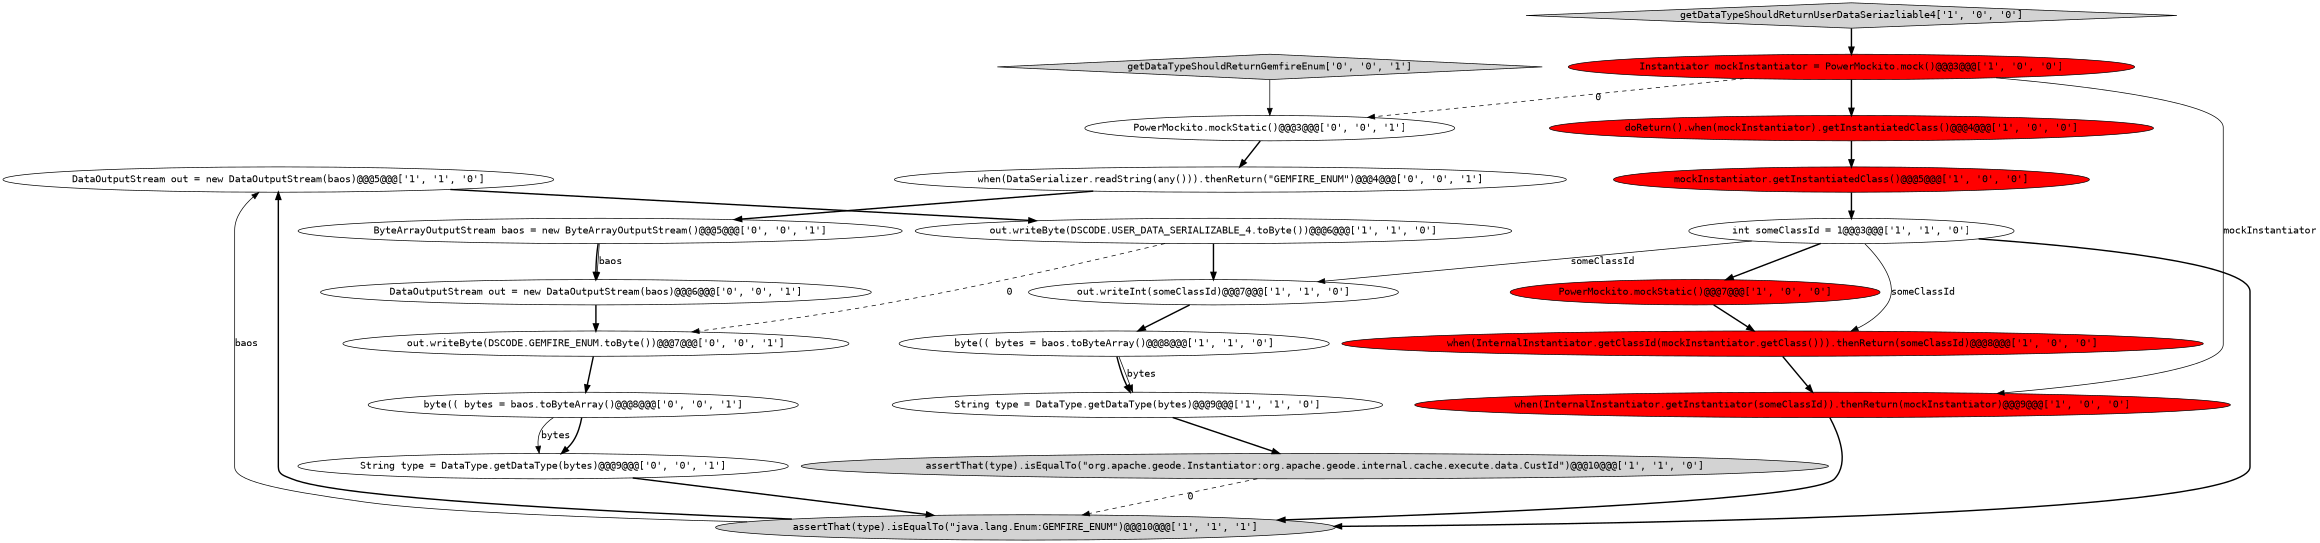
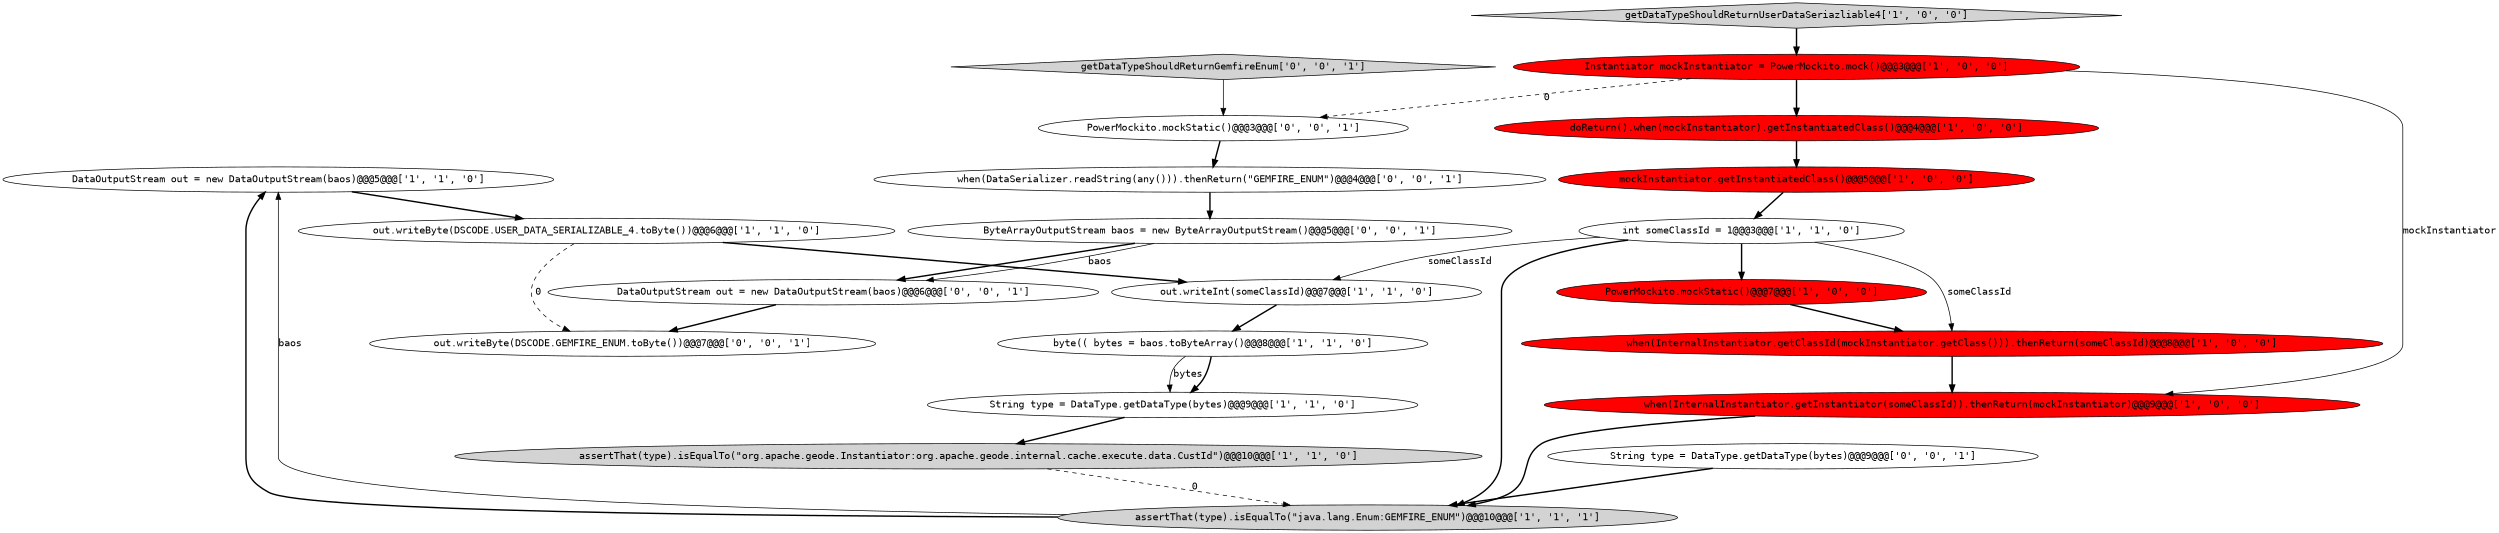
(583, 405) -> none
